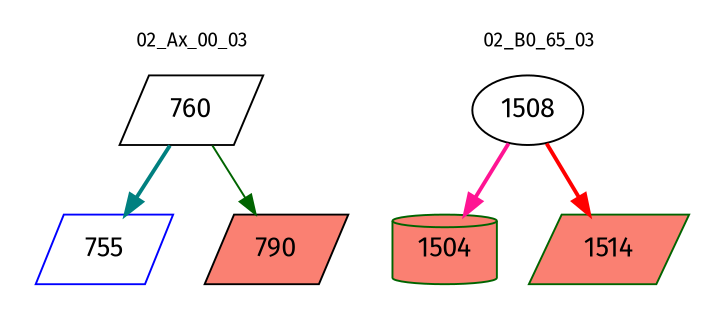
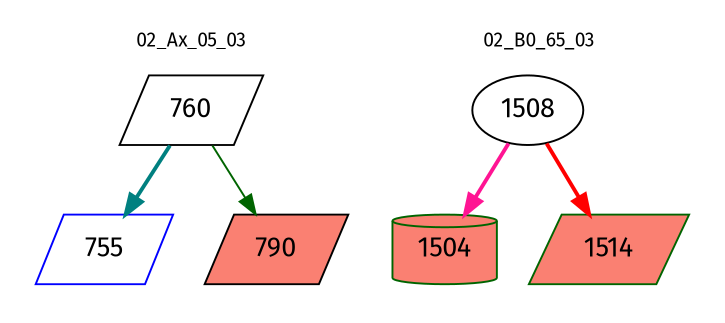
(192, 42) -> (192, 42)
